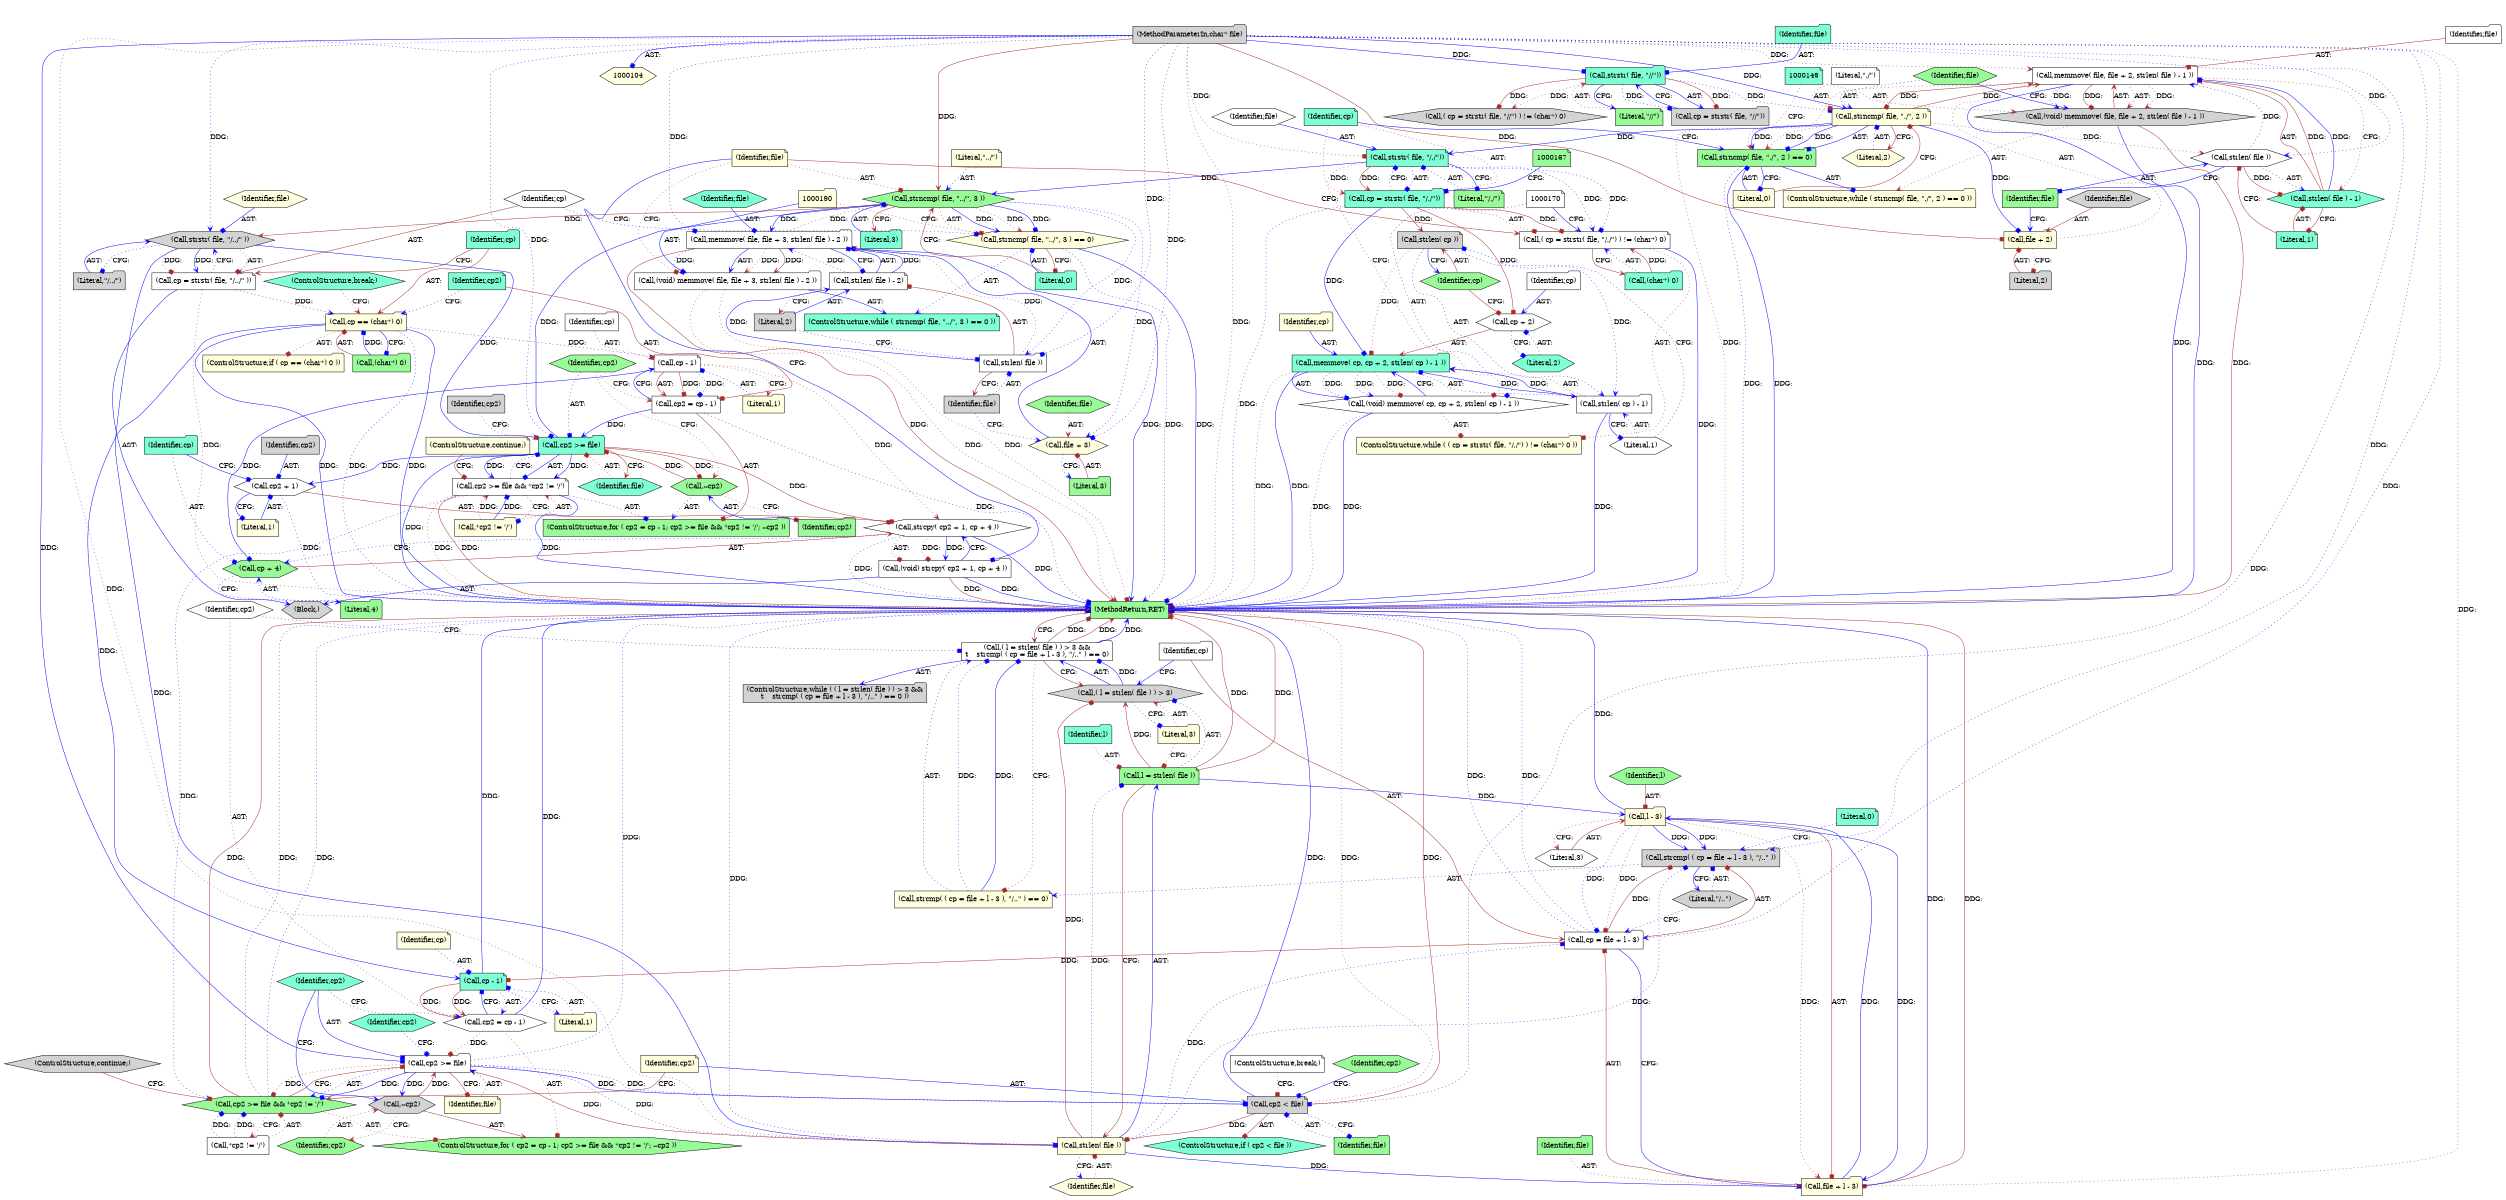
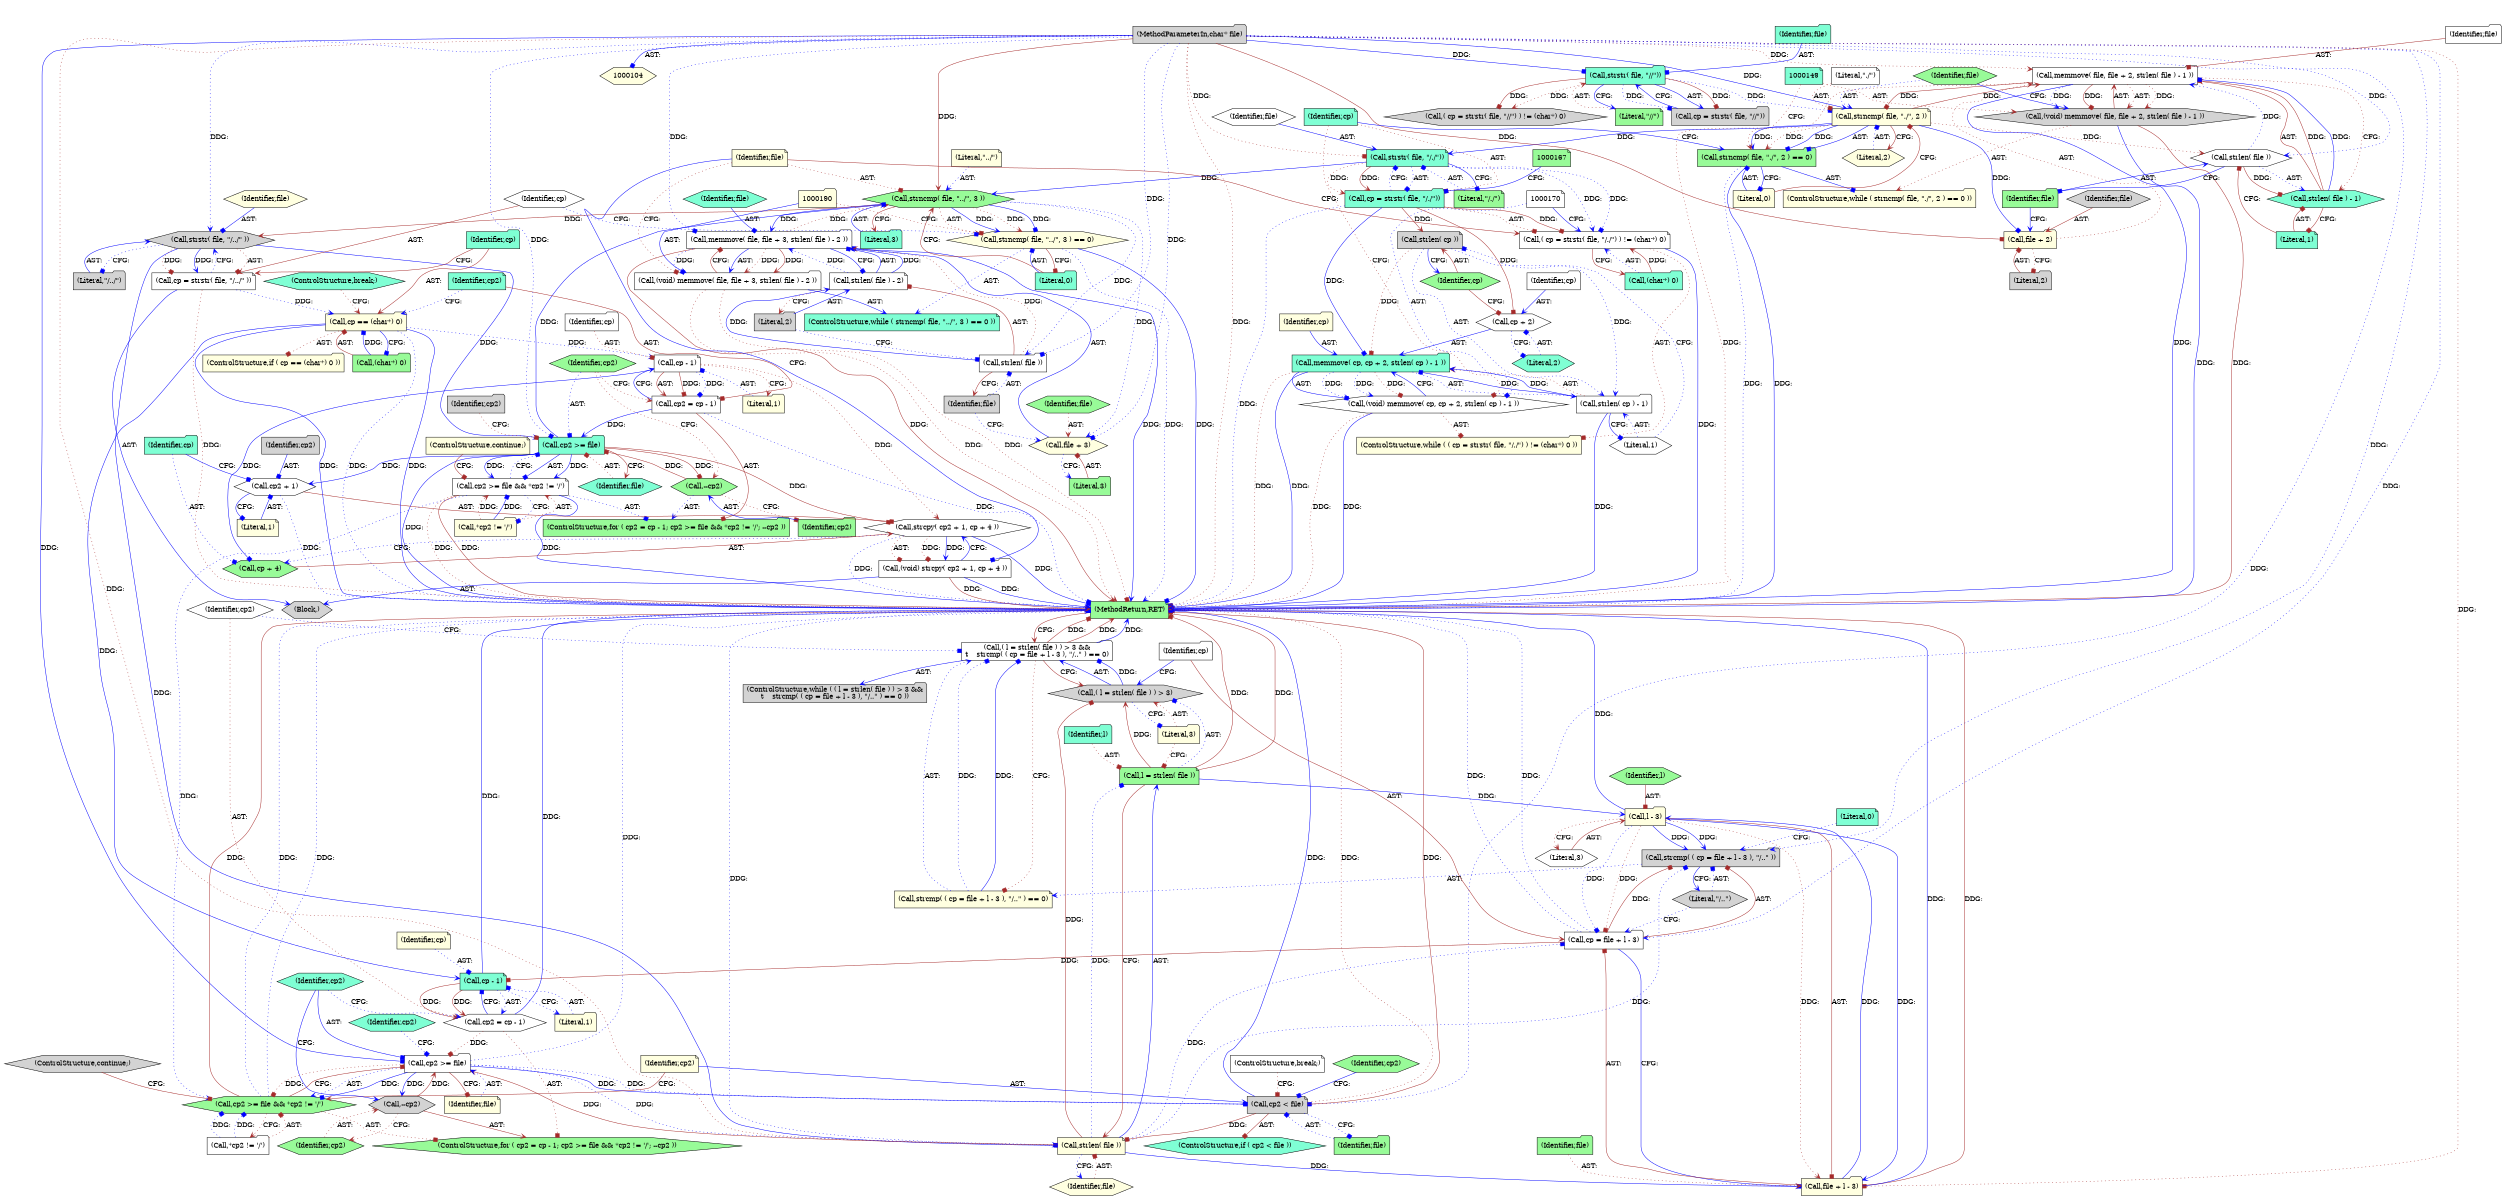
none -> (711, 262)
(1448, 341) -> (1448, 341)
(361, 610) -> none
